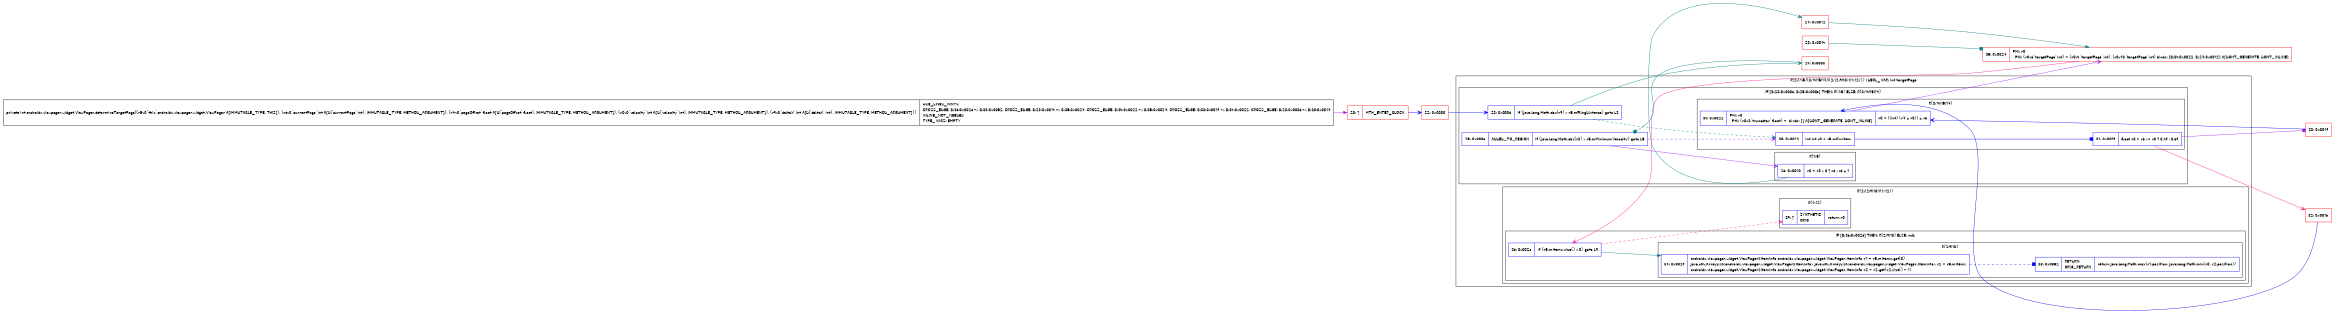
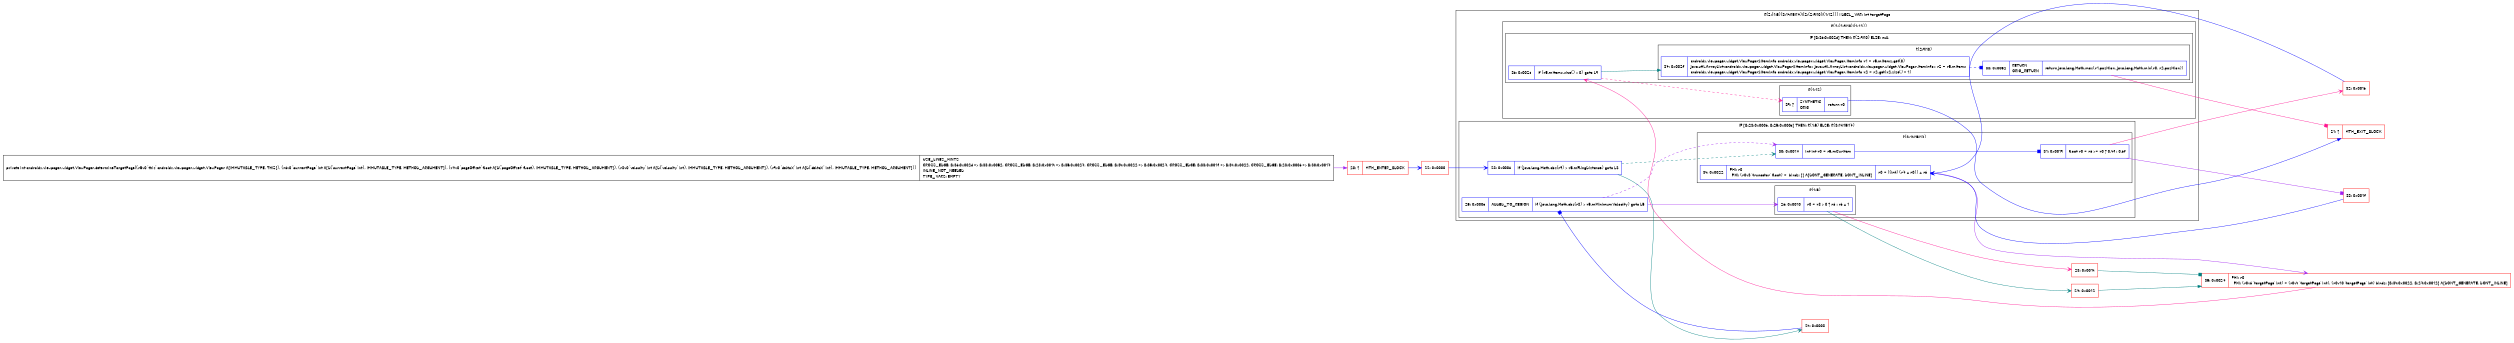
(1697, 64) -> (1667, 317)
none -> (2356, 132)
none -> (1948, 249)
